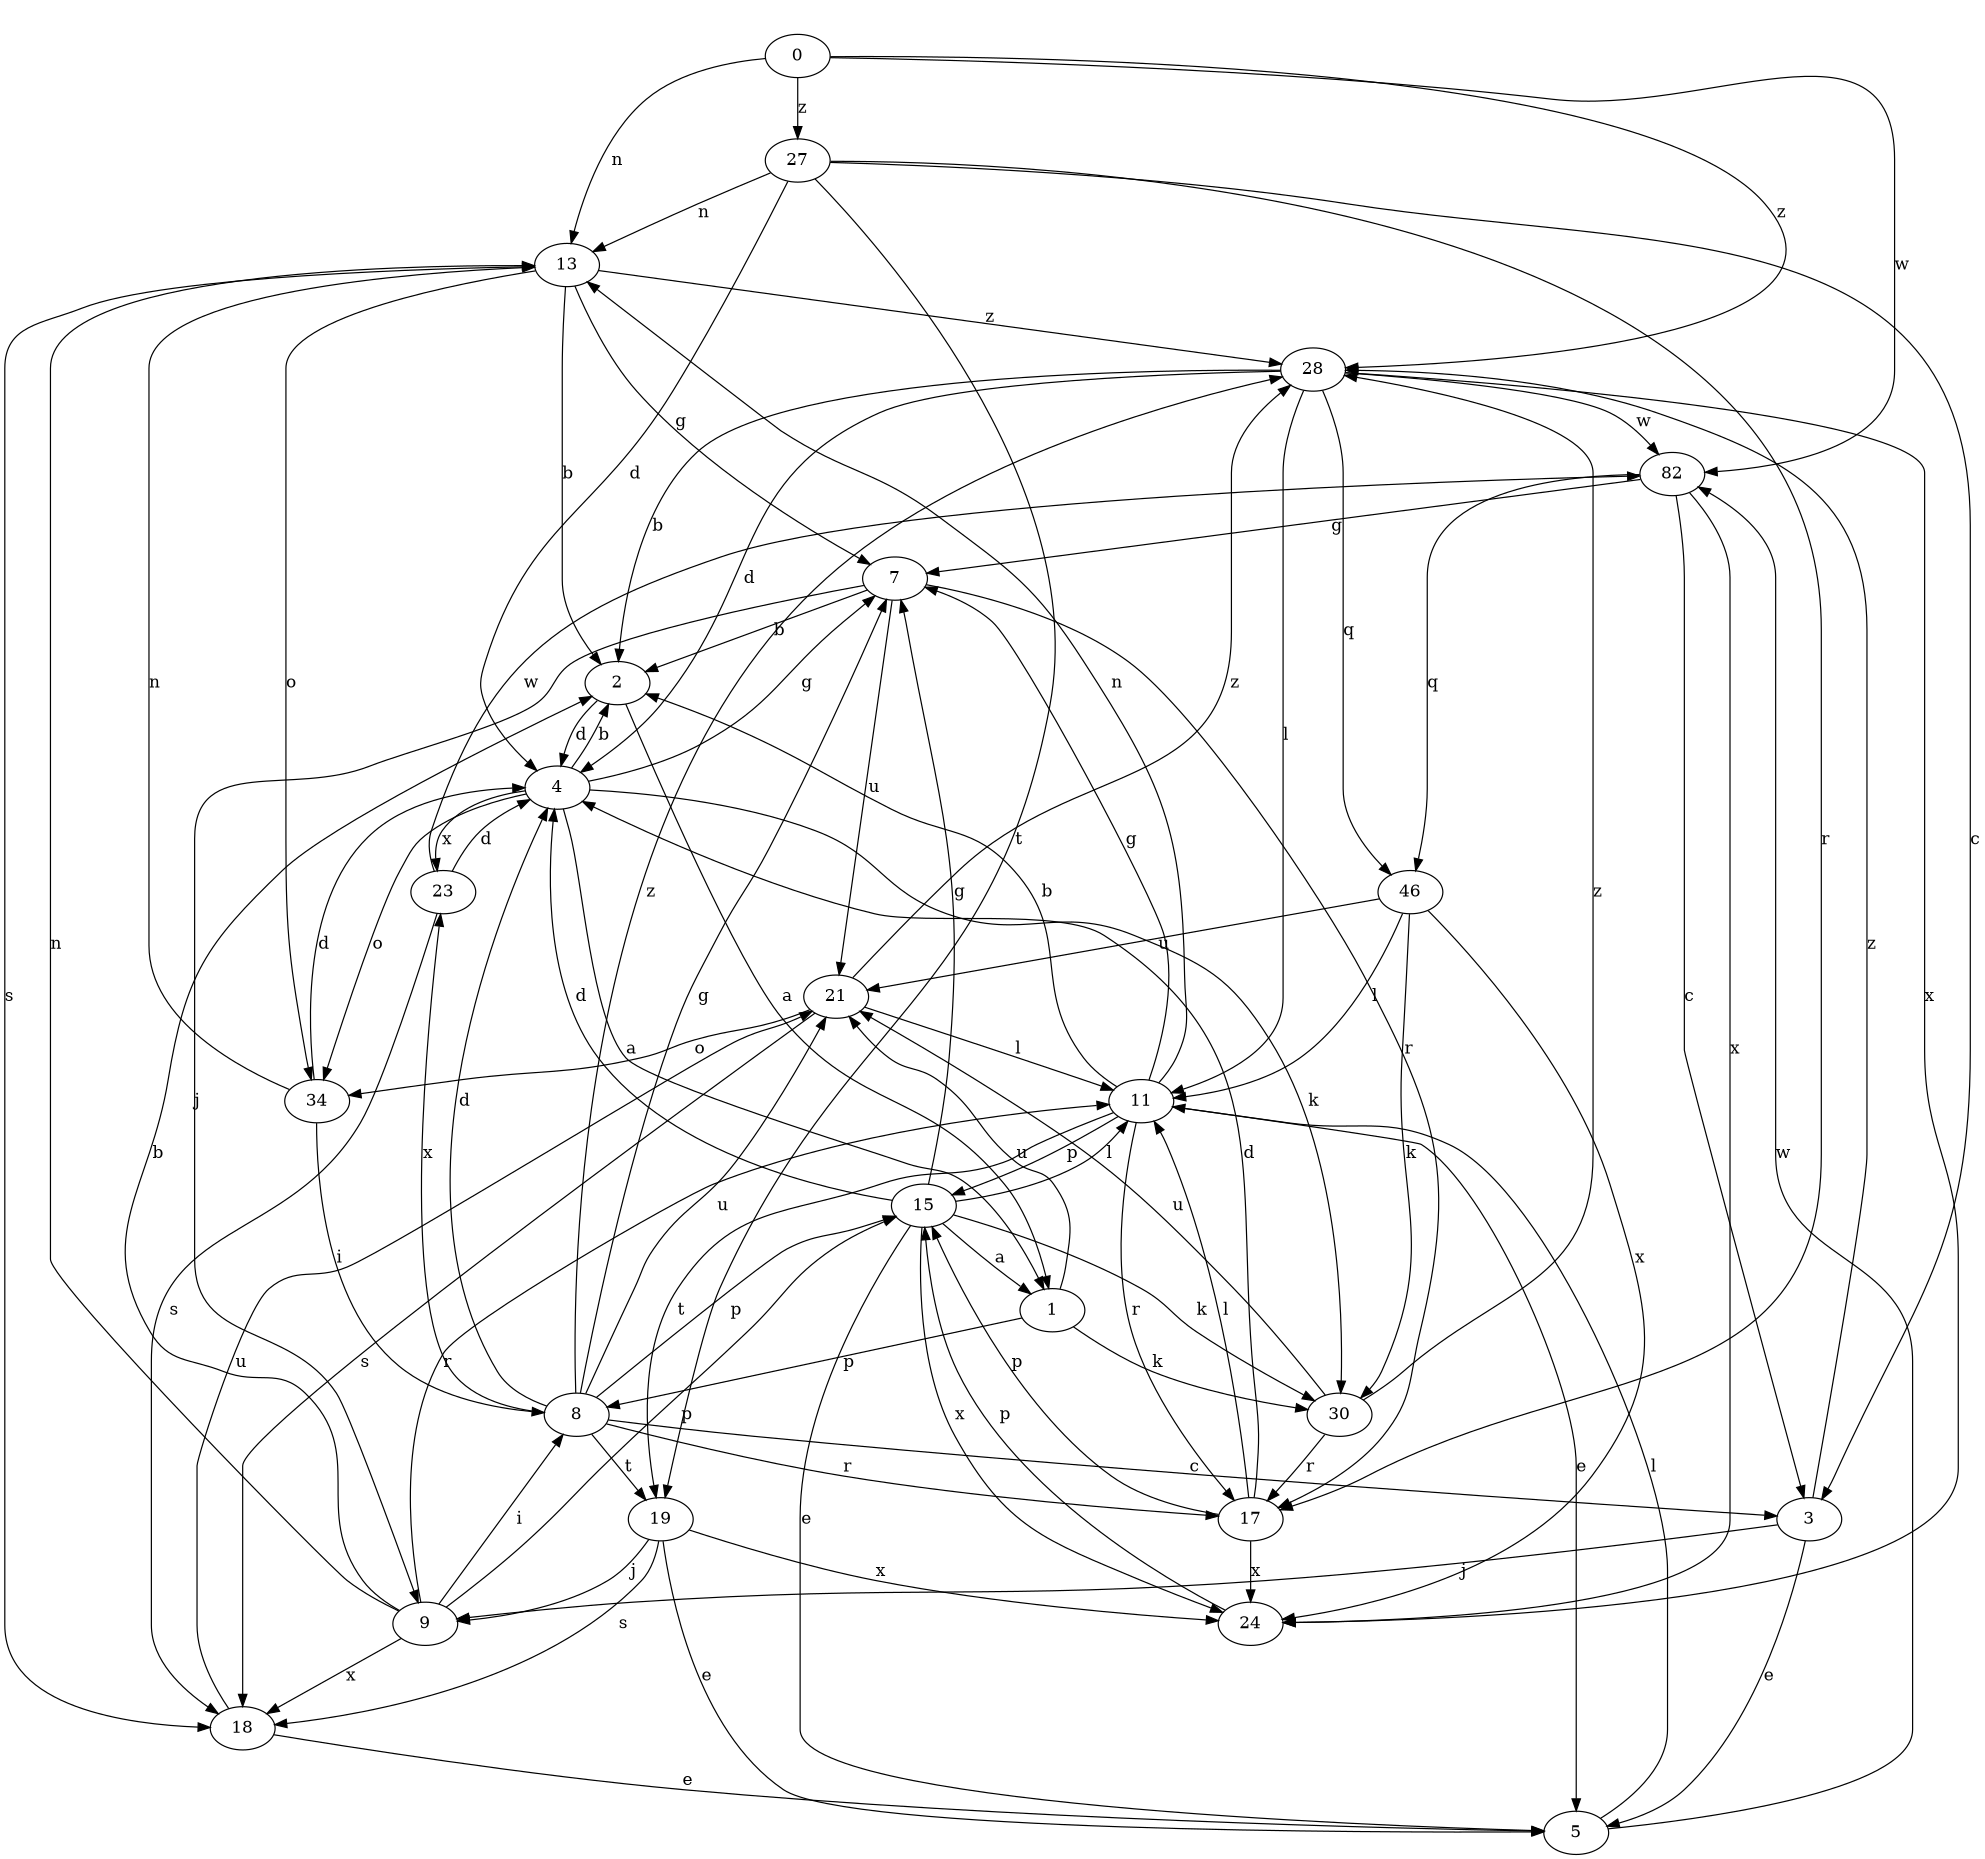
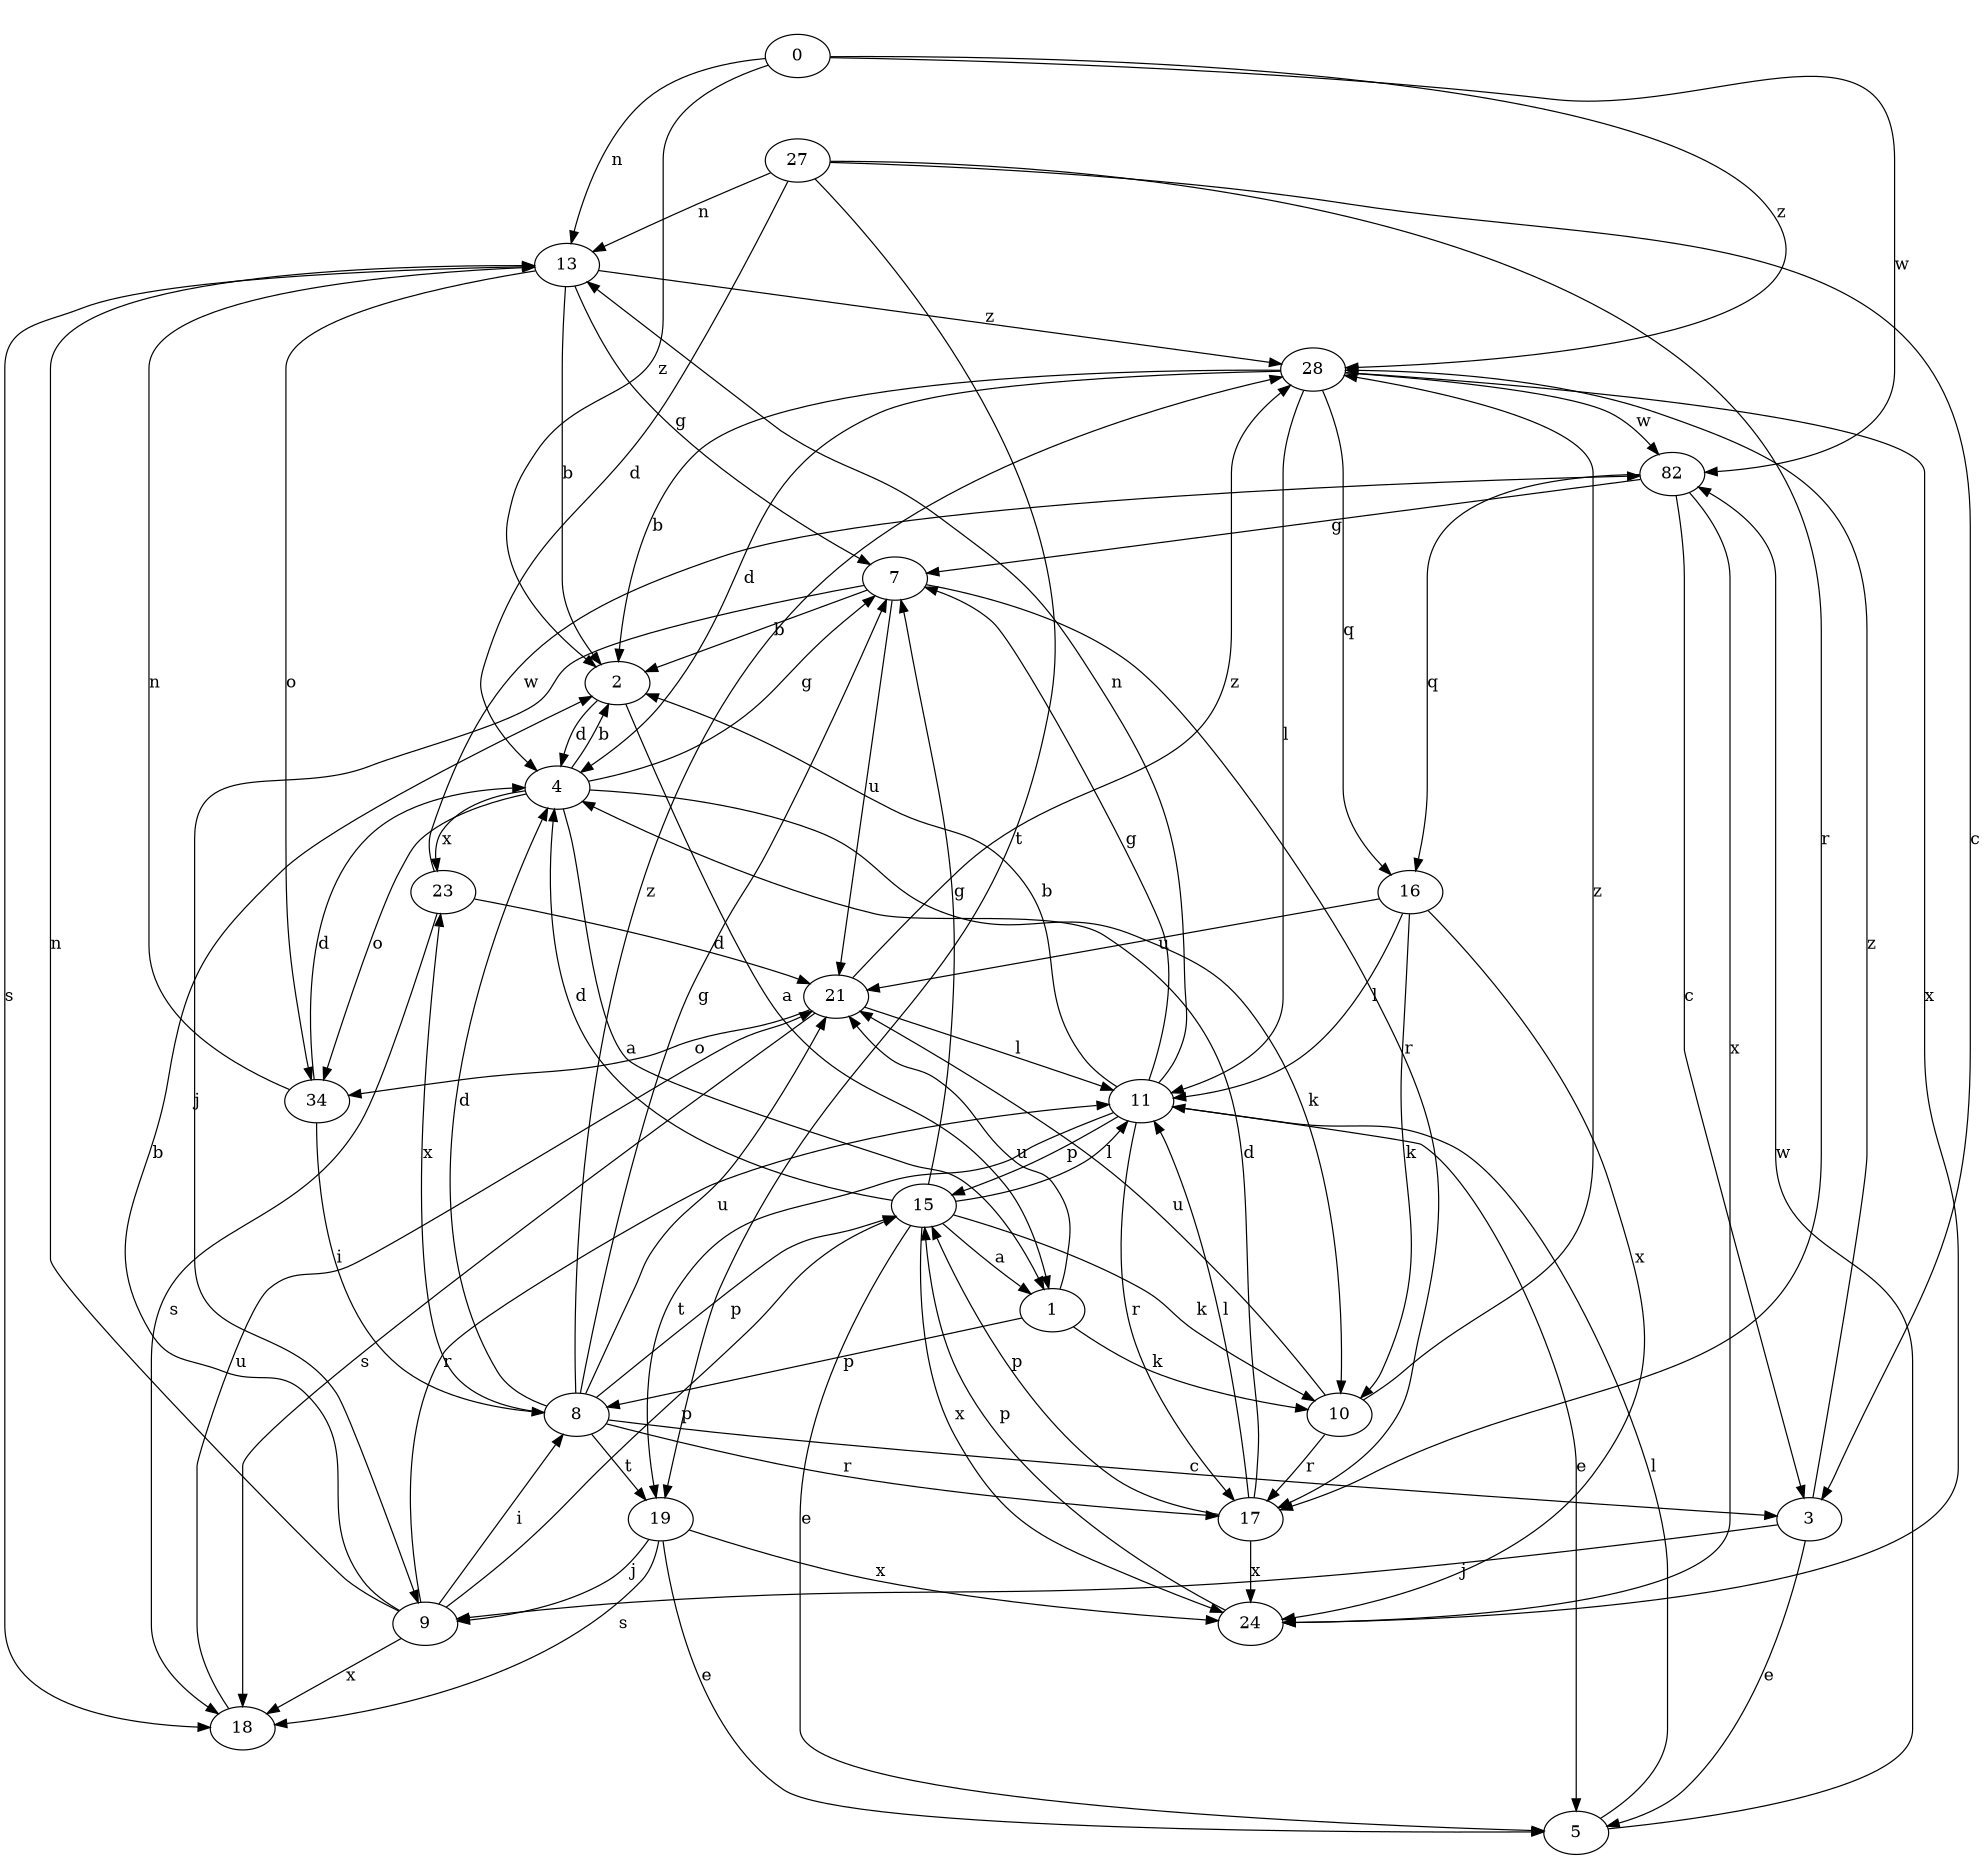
(798, 102) -> (640, 374)
(479, 832) -> (638, 934)
(1410, 892) -> (1410, 892)
(1340, 1415) -> (1340, 1415)
(901, 1806) -> none
